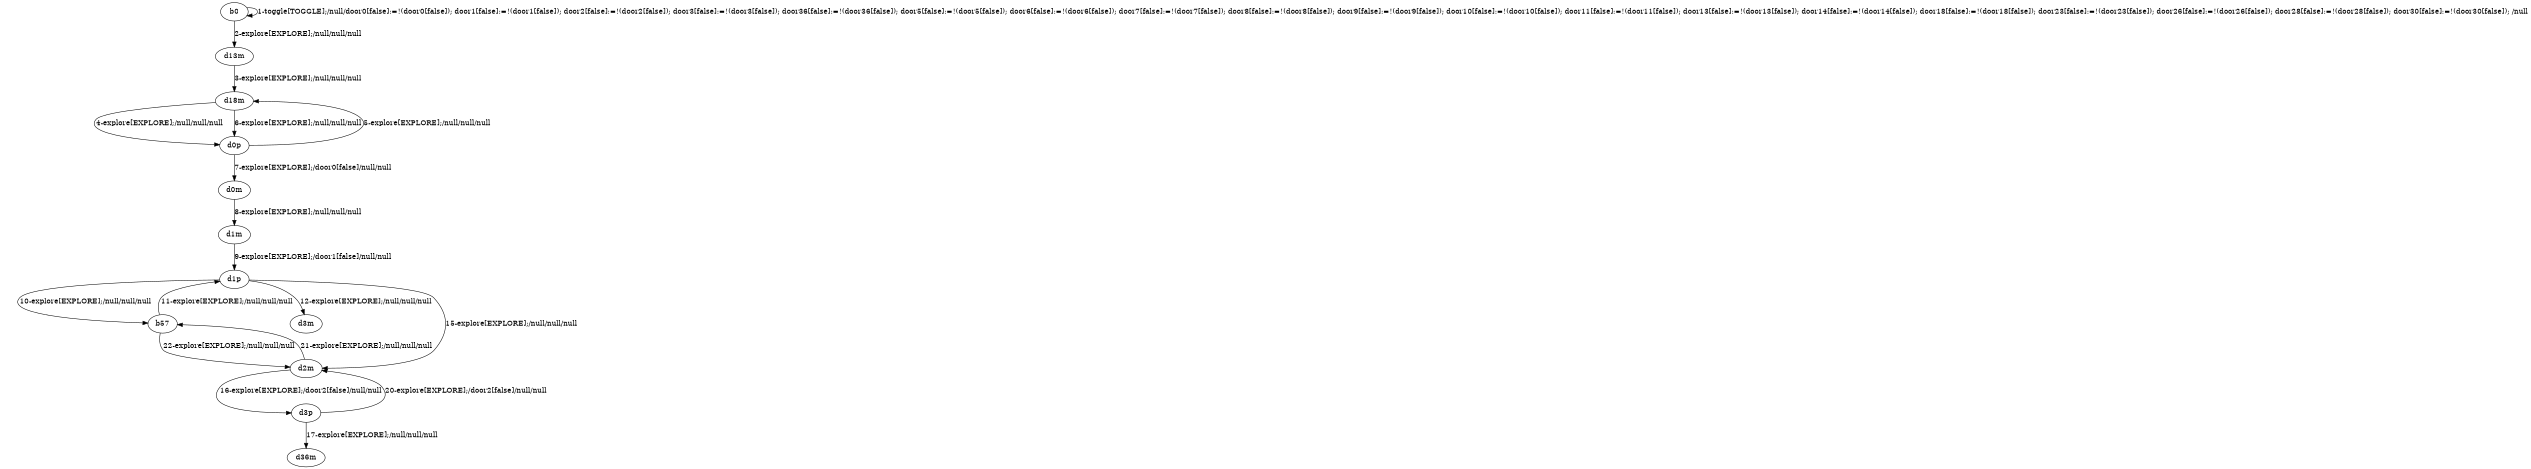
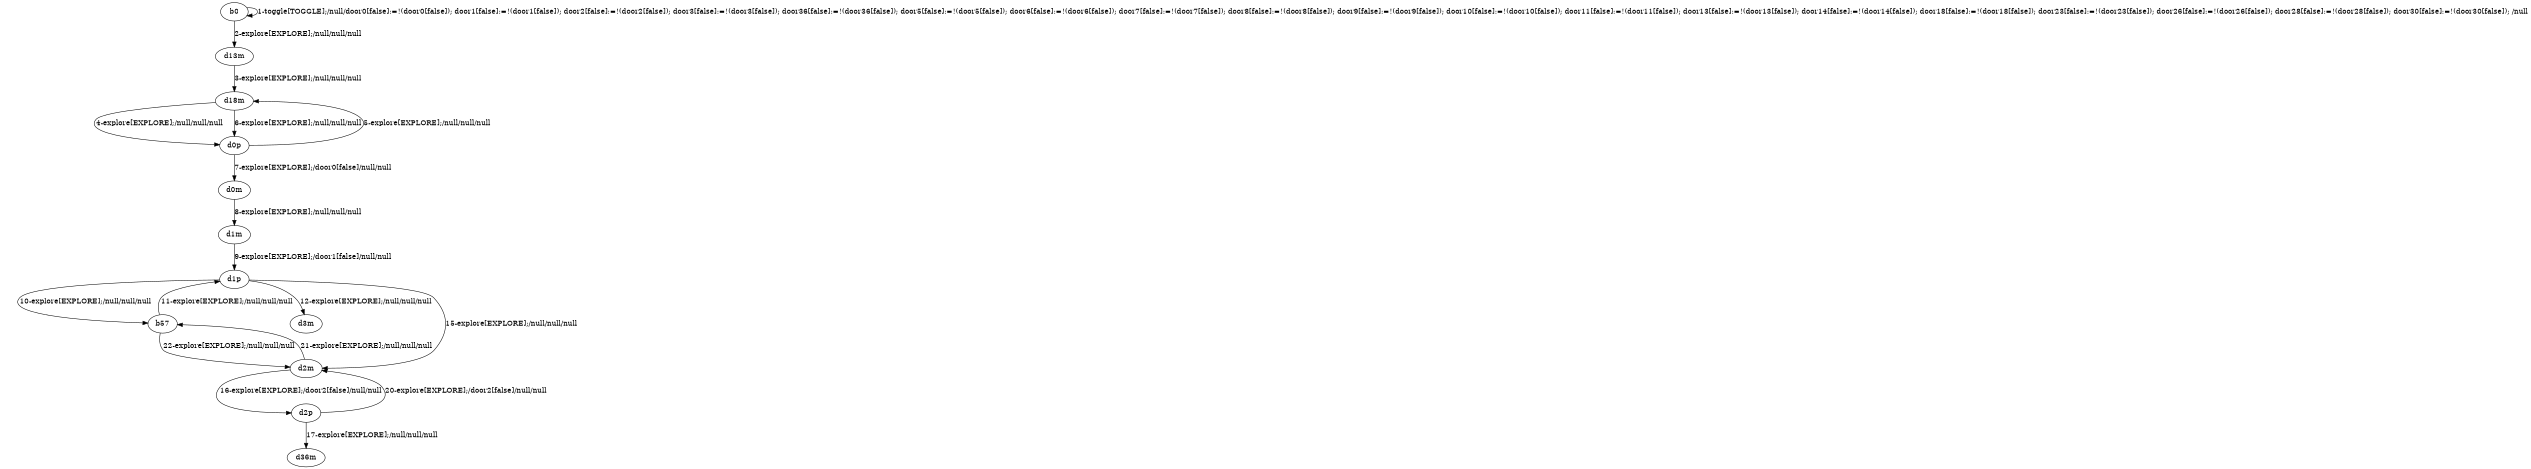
(306, 413) -> (306, 413)
